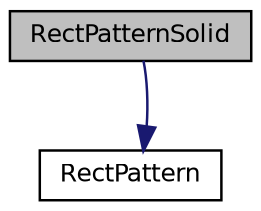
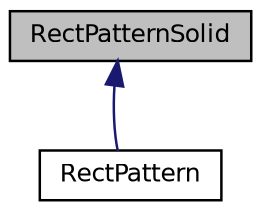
(147, 93) -> (114, 118)
